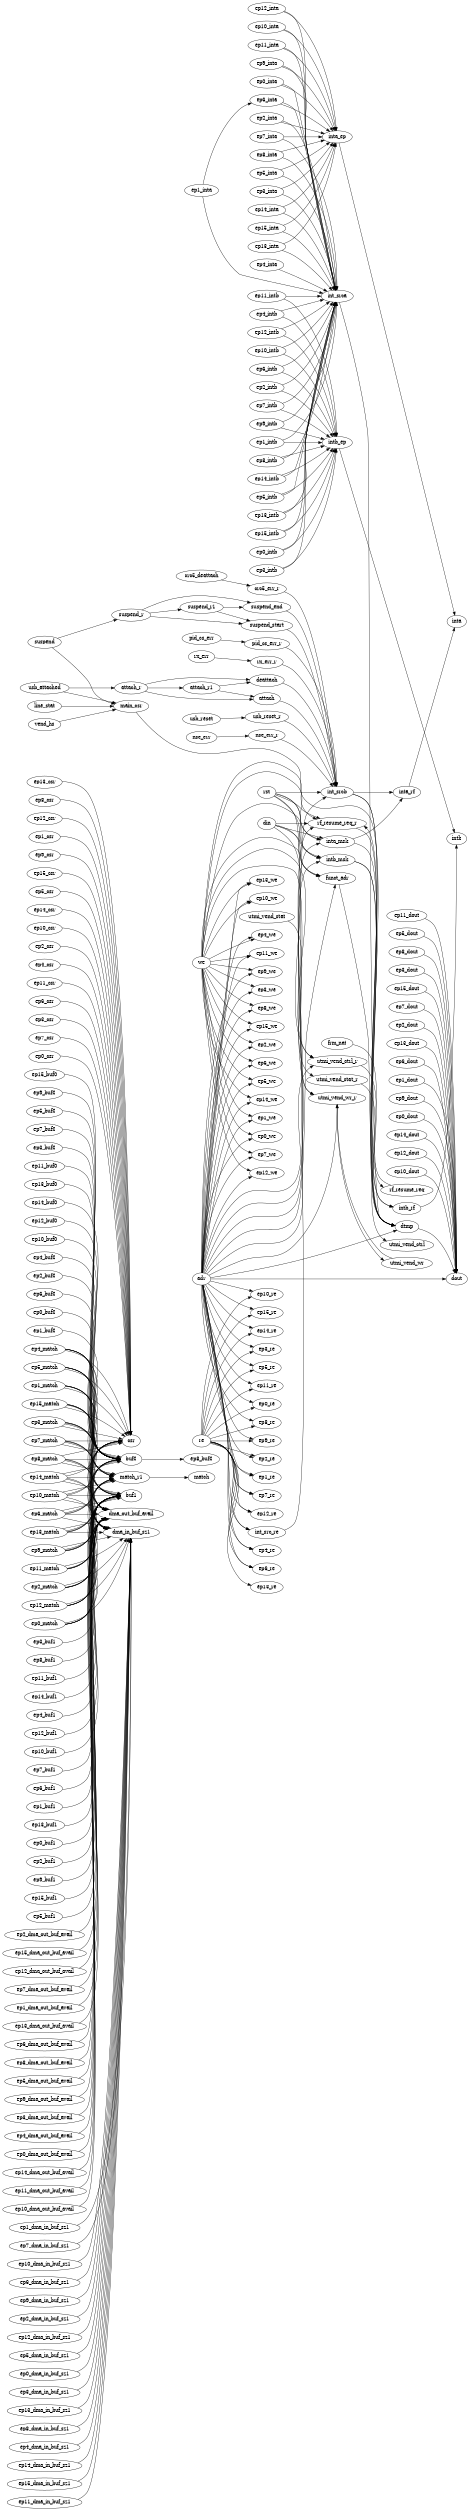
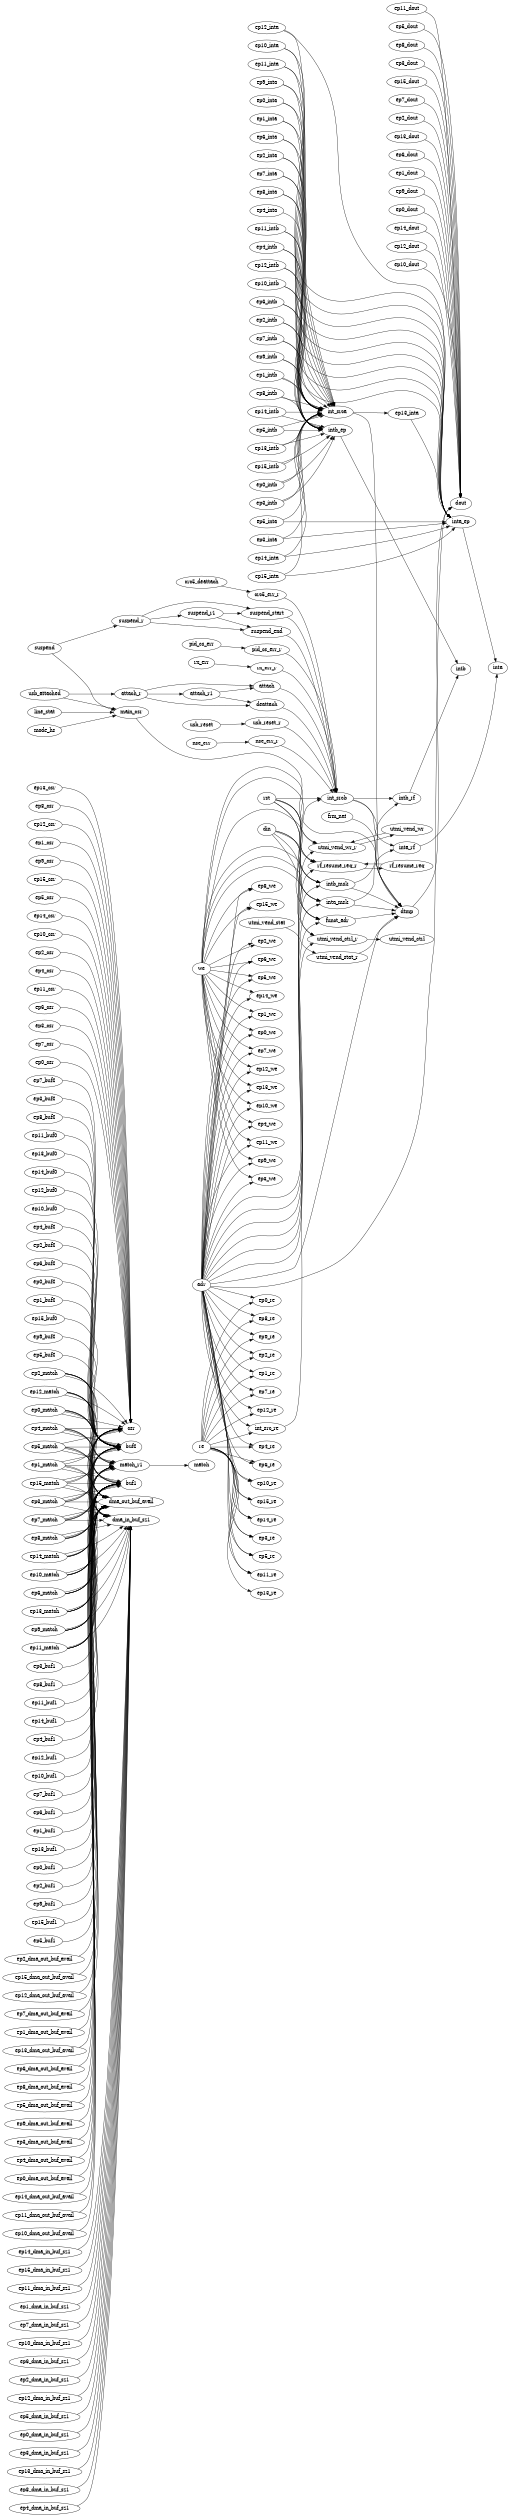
(218, 139) -> (338, 352)
(308, 266) -> (369, 413)
(45, 725) -> (45, 731)
(161, 1459) -> (93, 1279)
(45, 2301) -> none
